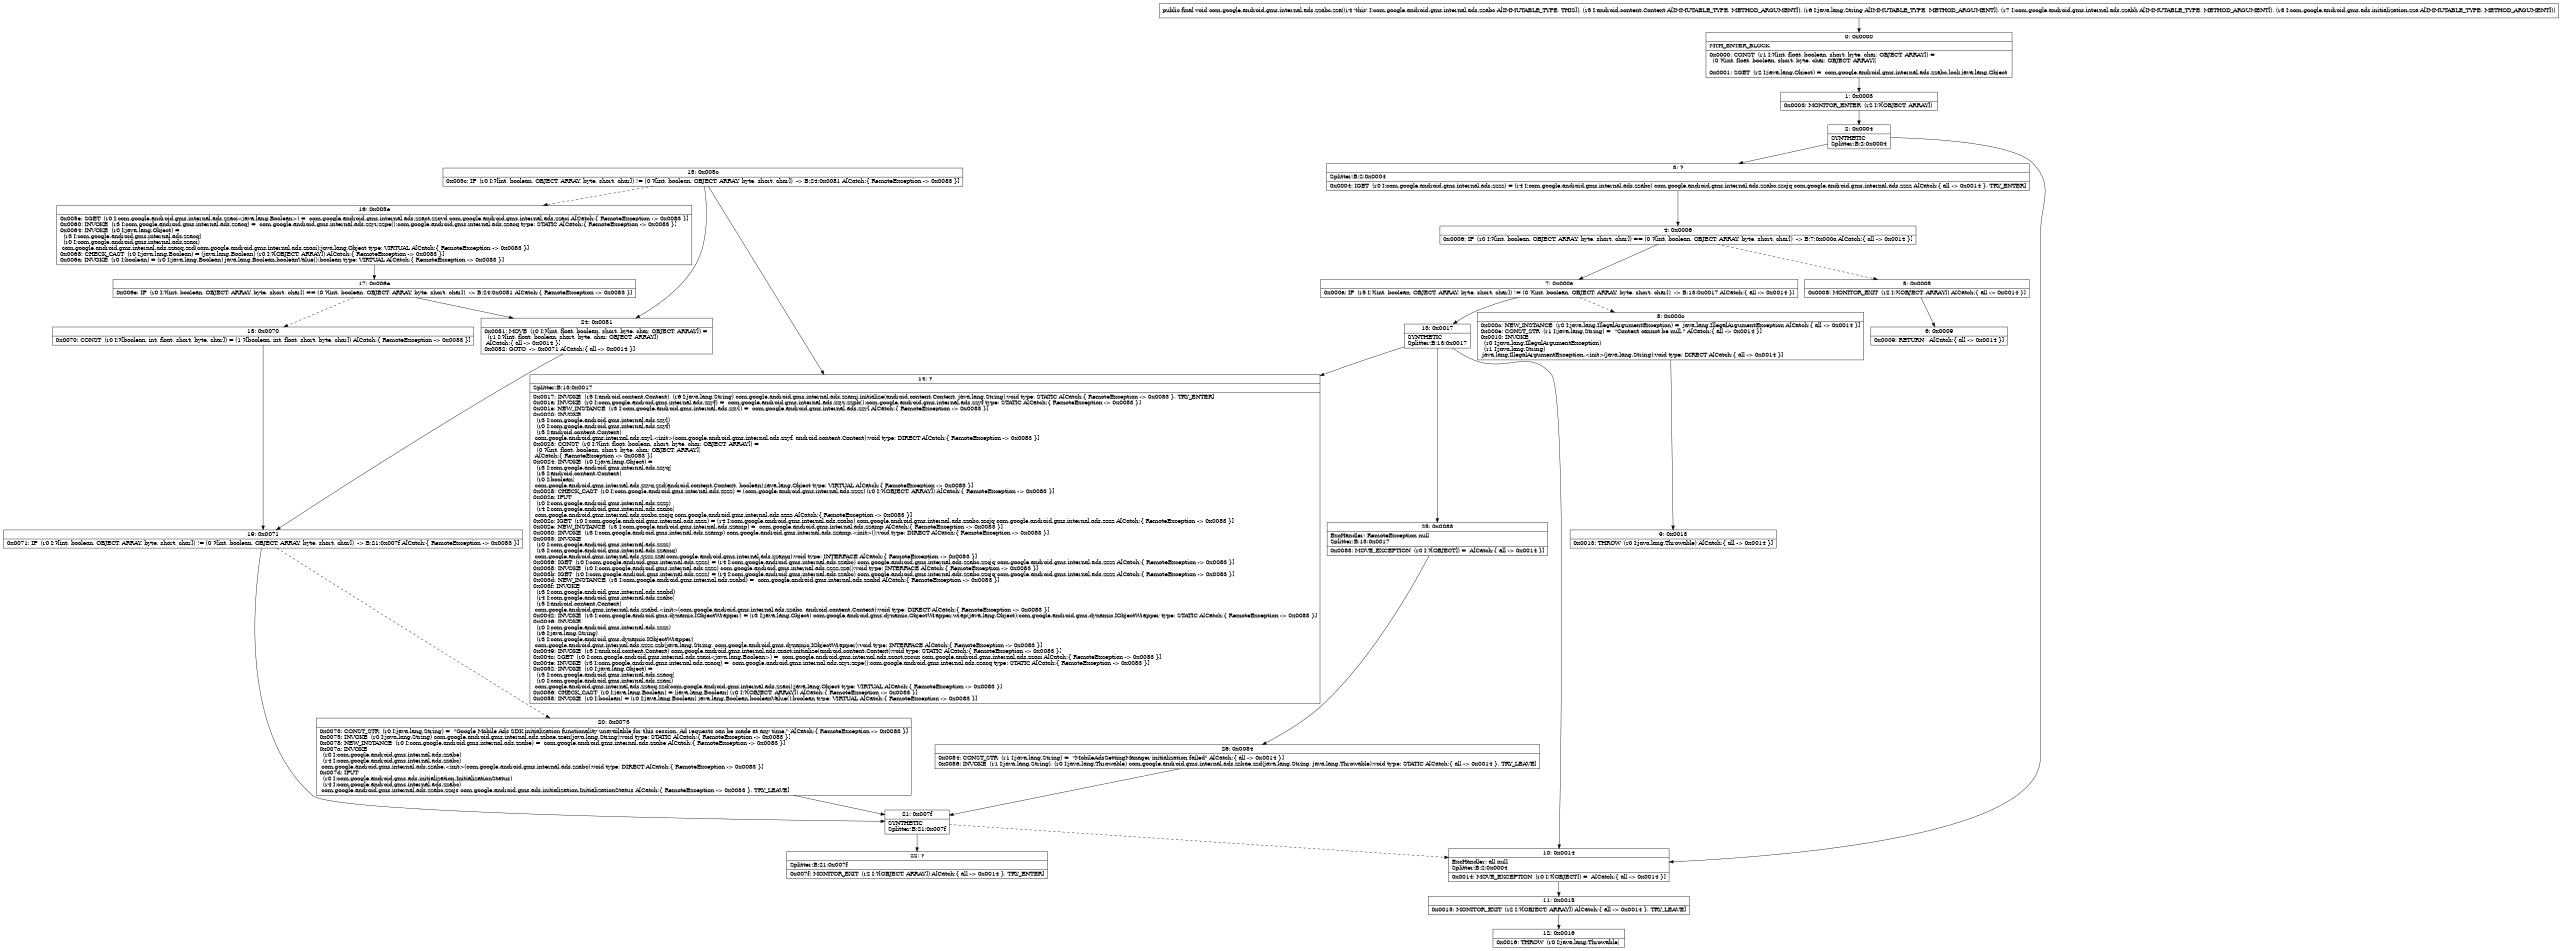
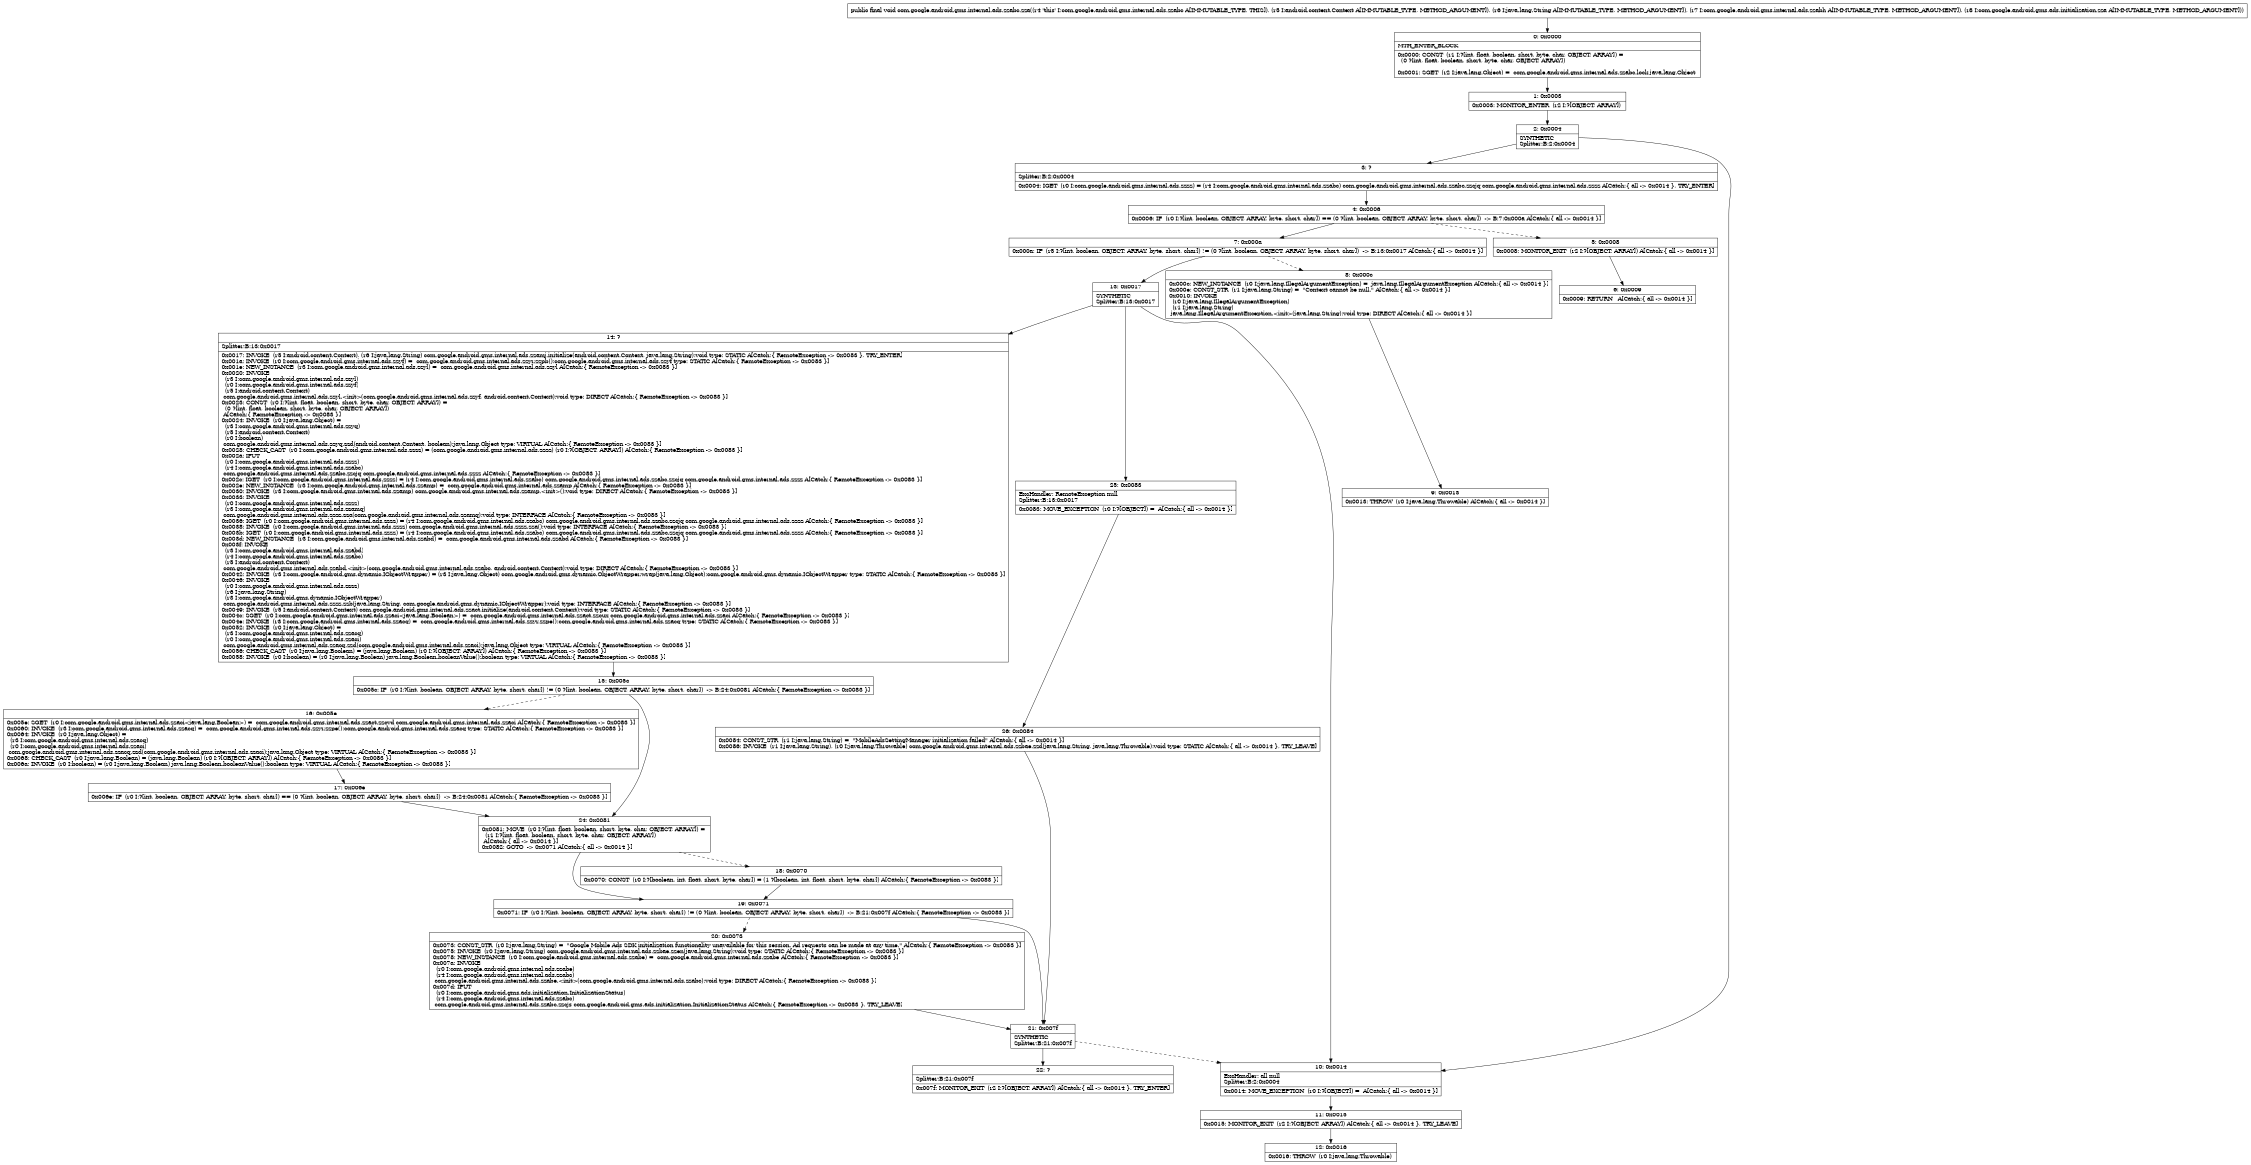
(765, 279) -> (613, 667)
(321, 311) -> (712, 859)
